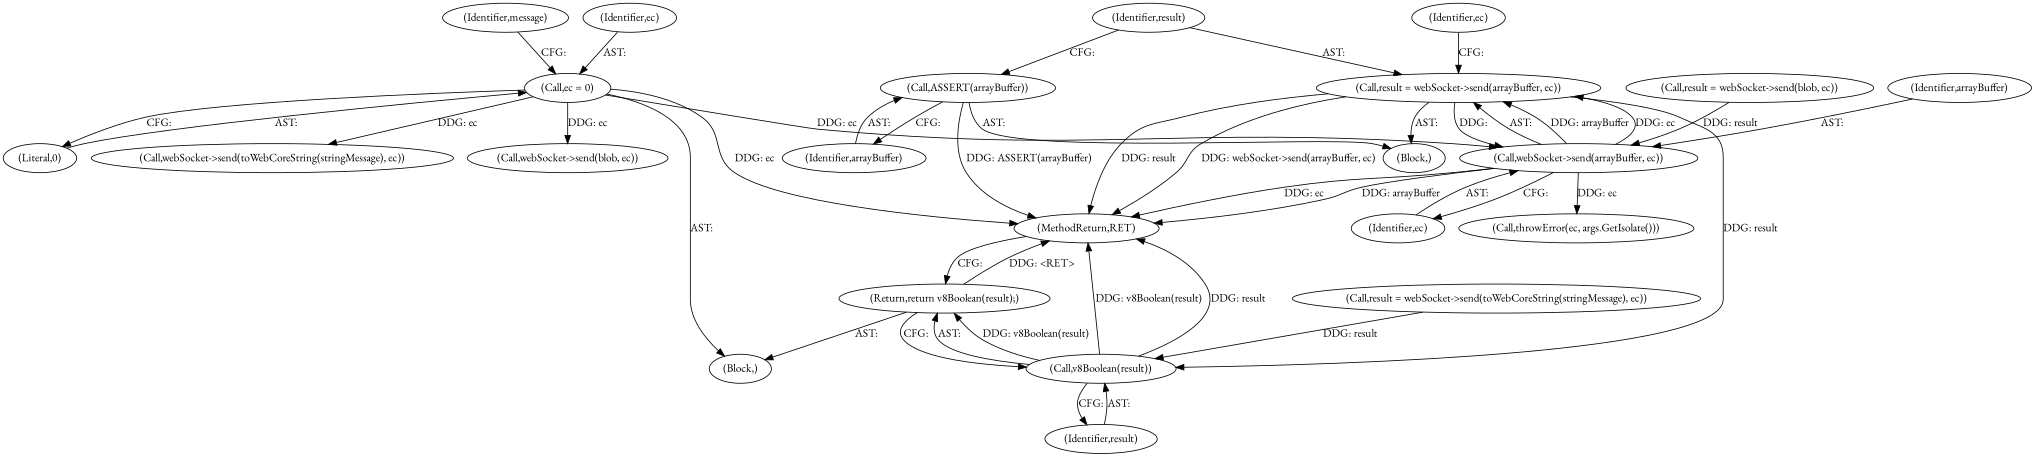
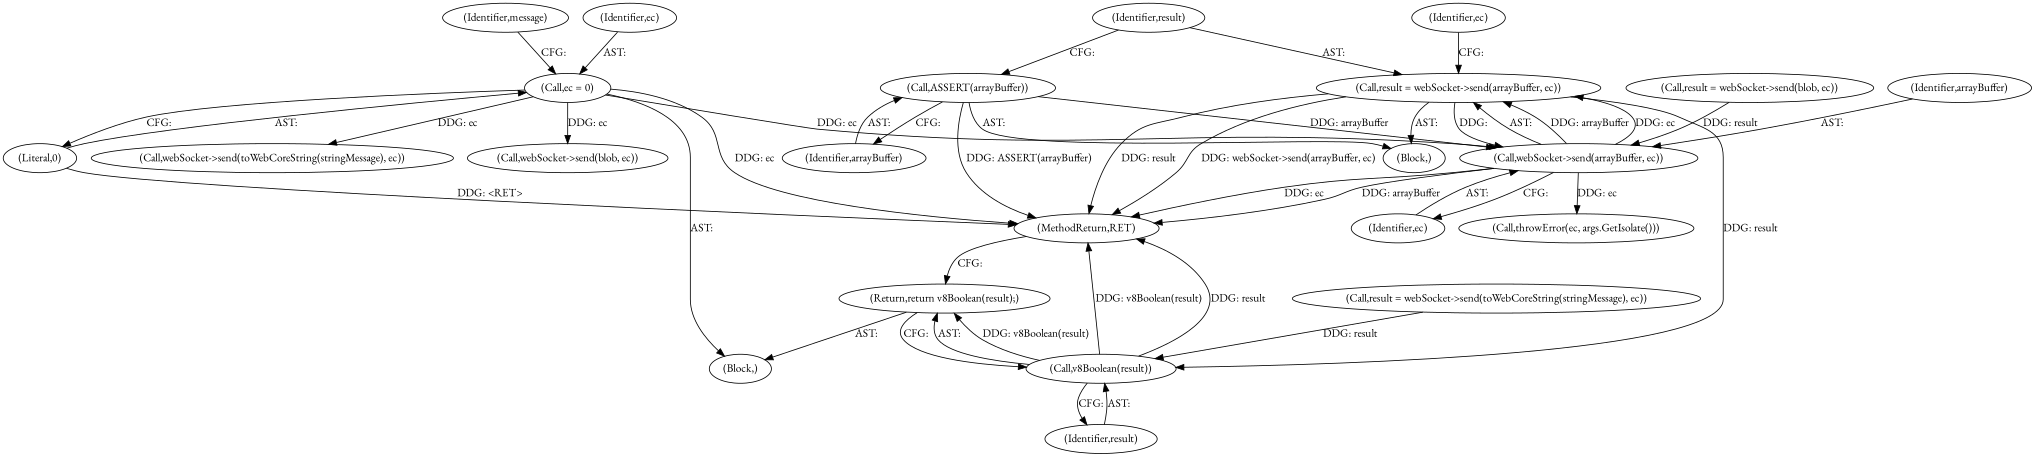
none -> (1262, 122)
(1001, 261) -> (537, 203)
